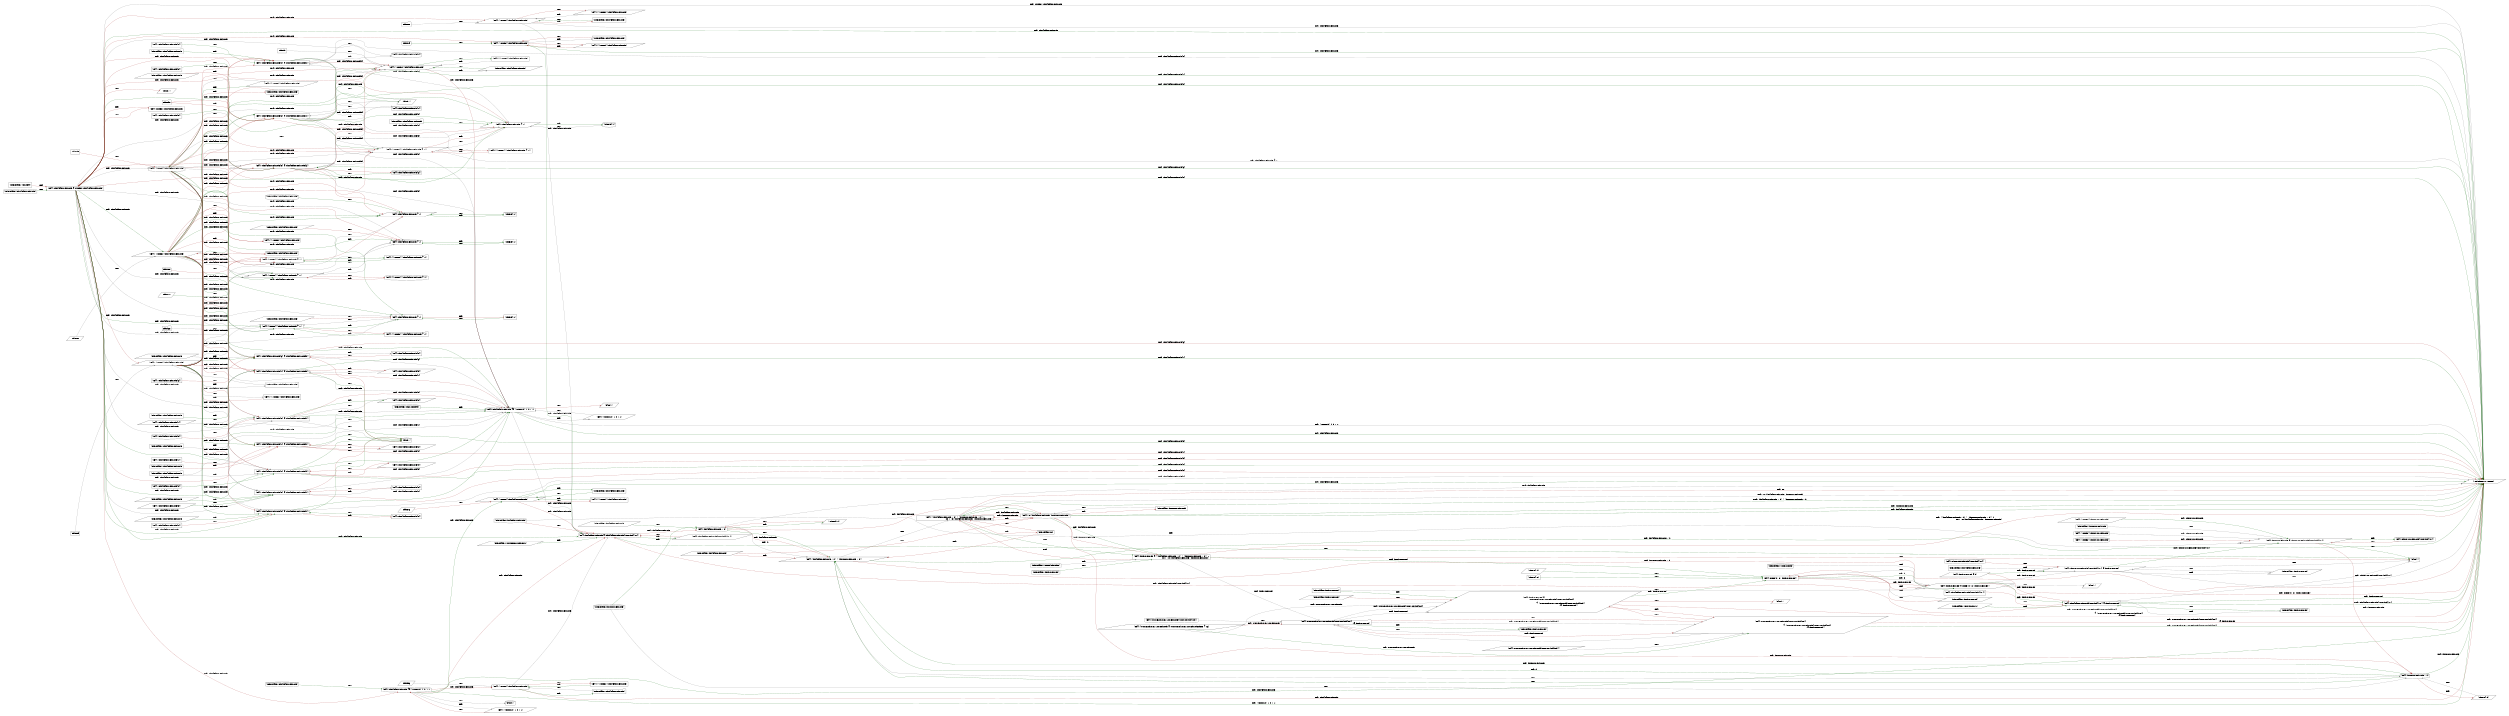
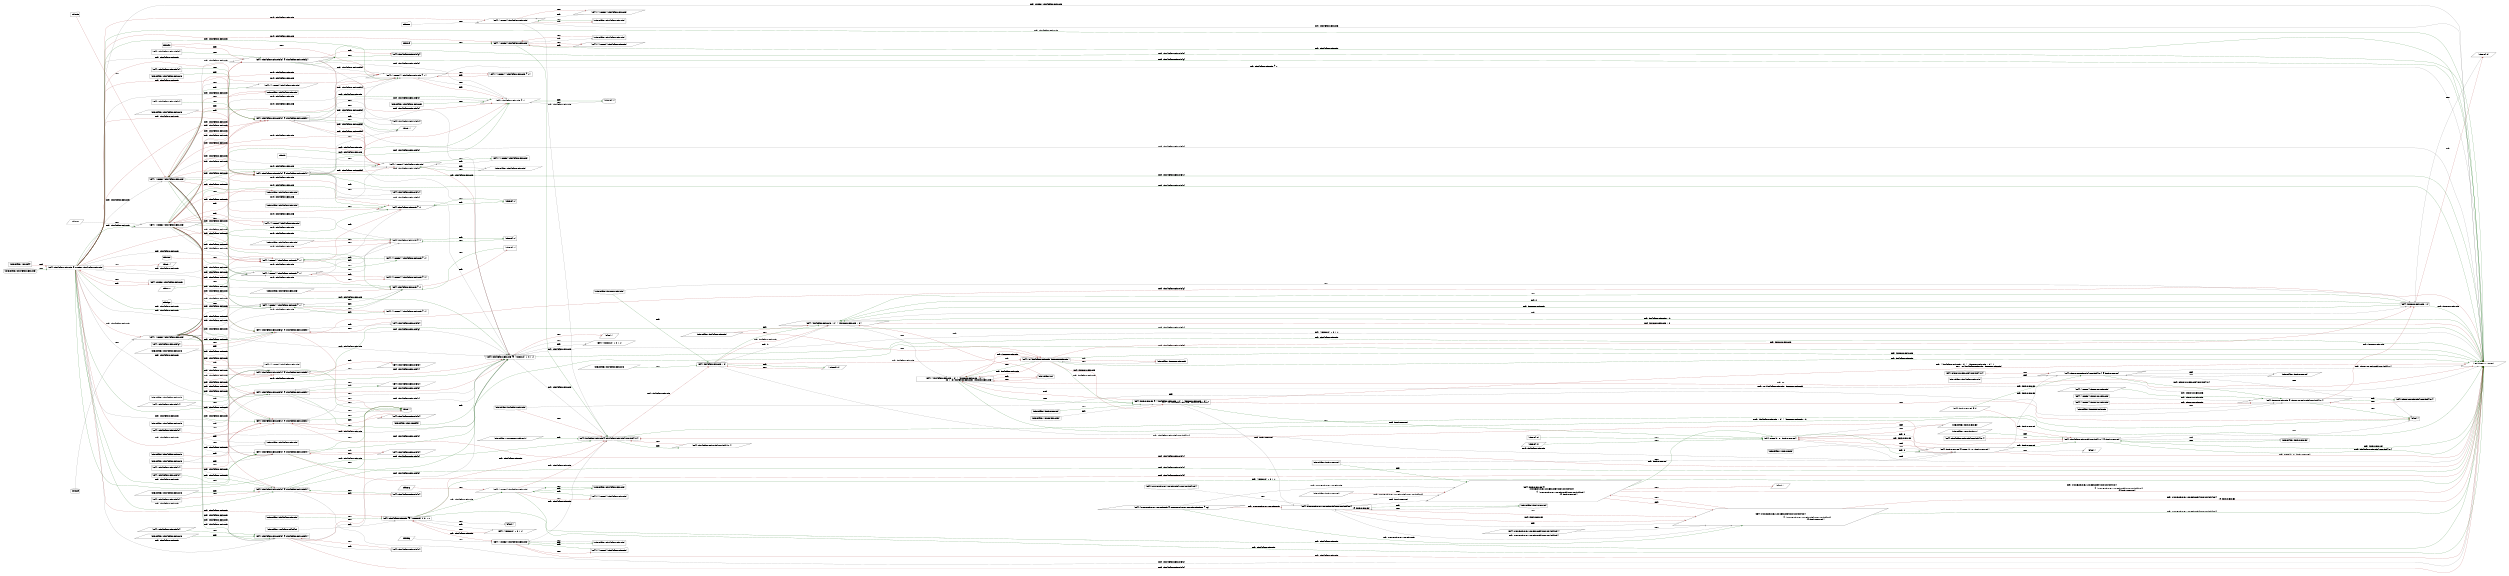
none -> (282, 530)
(1534, 677) -> (1534, 313)
